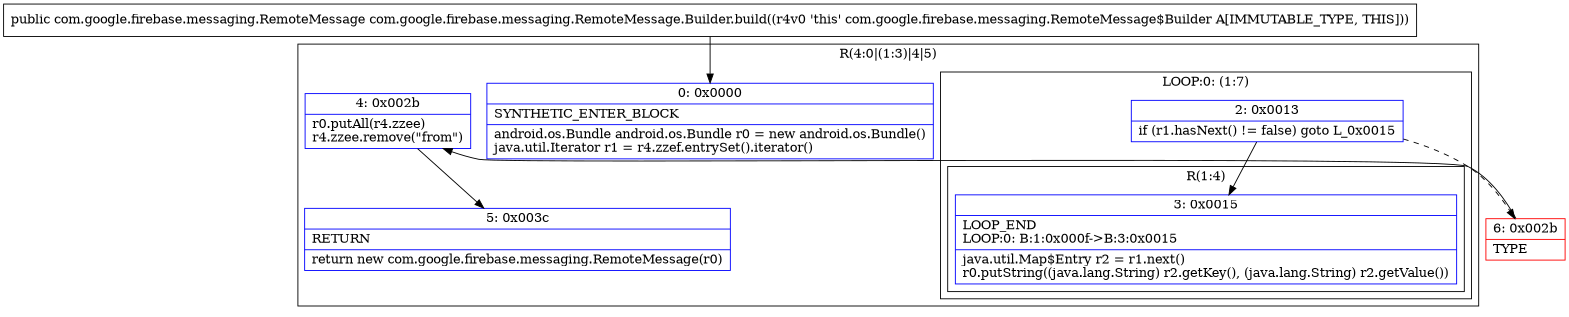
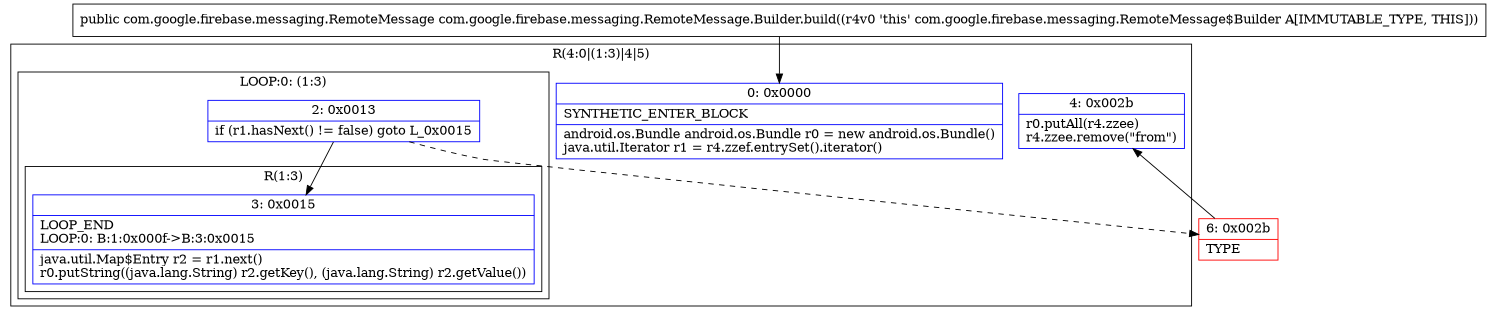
(1206, 82) -> (284, 82)
(1206, 177) -> (284, 177)
(518, 239) -> none
